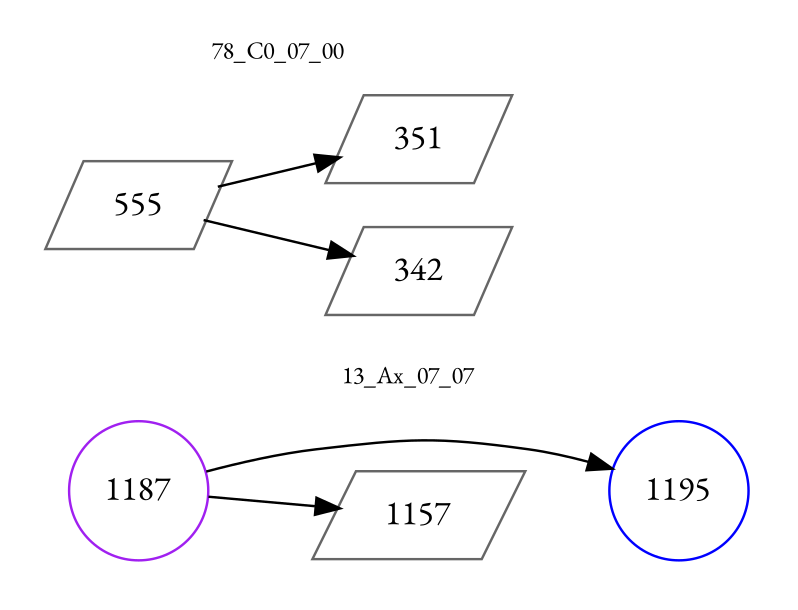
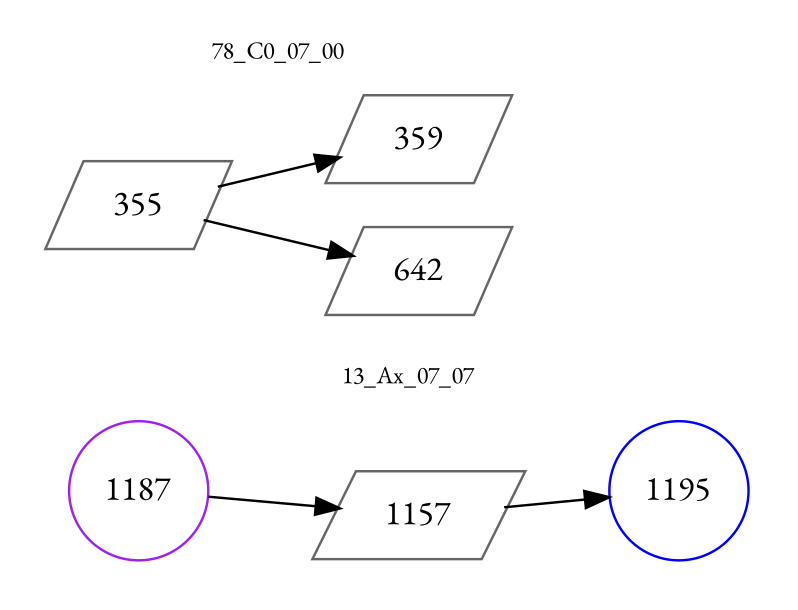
(419, 139) -> (419, 139)
(139, 205) -> (139, 205)
(419, 271) -> (419, 271)
(397, 441) -> (545, 503)
